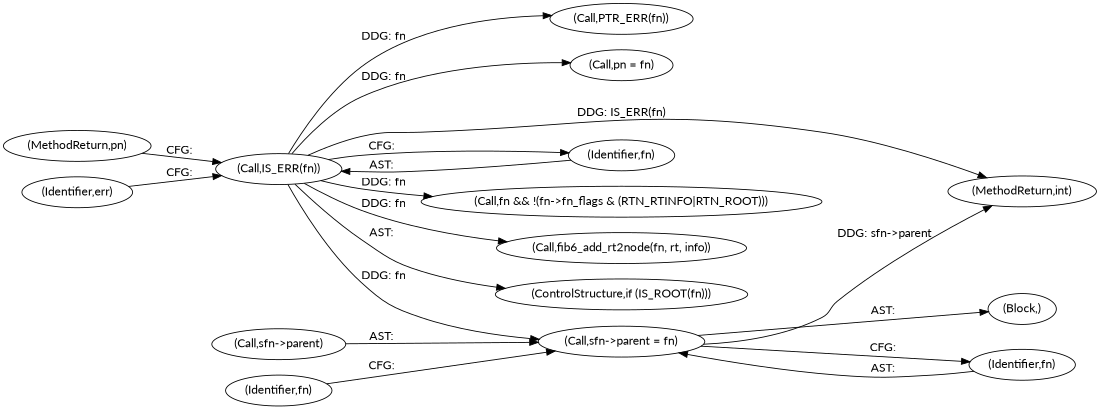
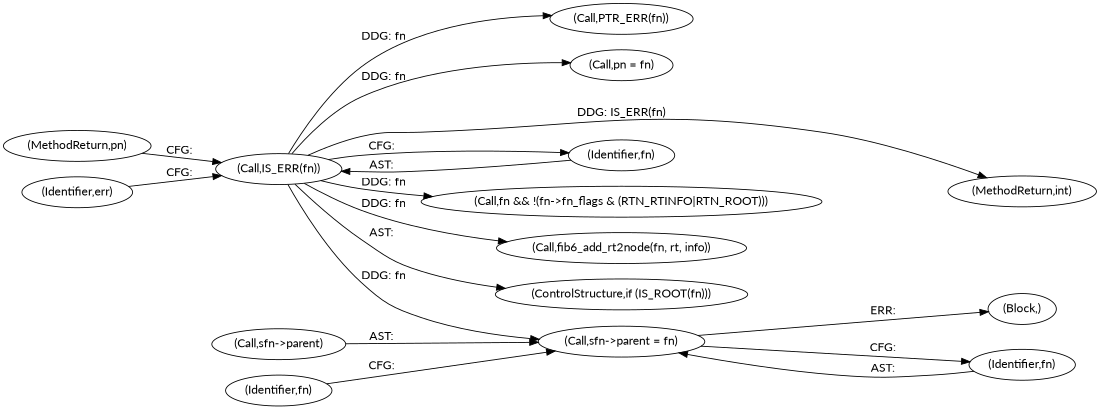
(849, 293) -> none
(885, 311) -> (885, 311)
